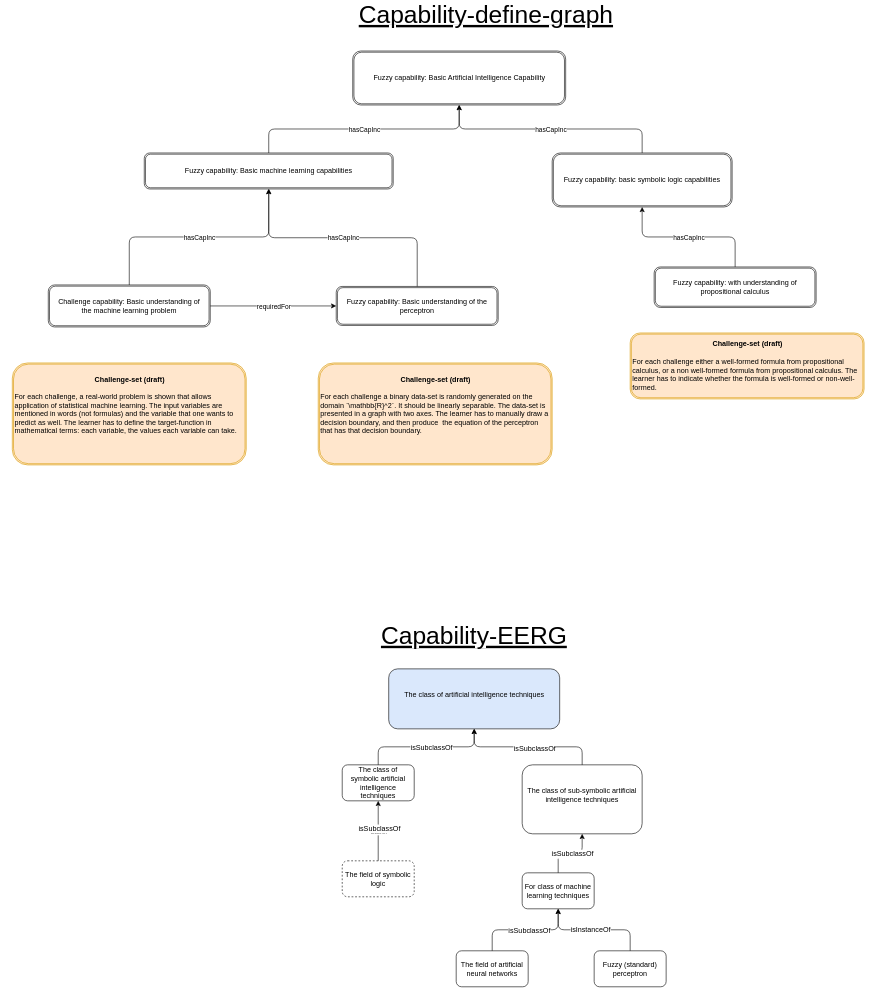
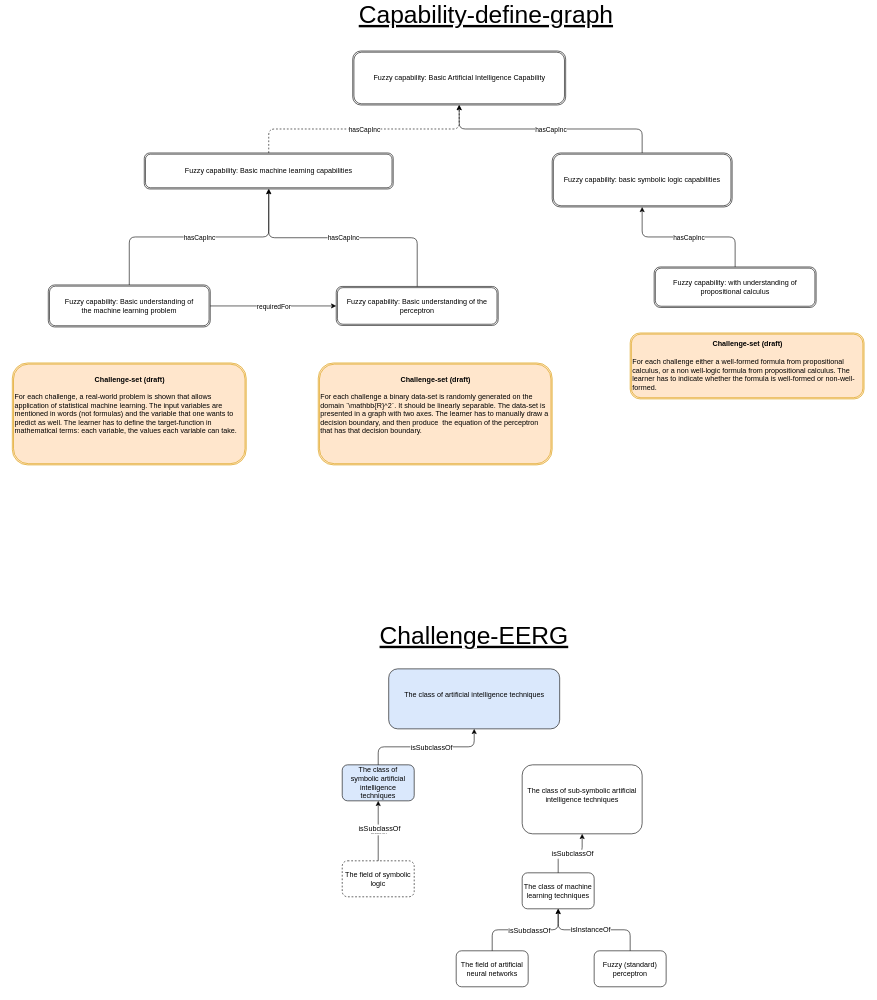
(298, 129) -> (298, 129)
(129, 306) -> (129, 306)
(748, 366) -> (748, 366)
(474, 636) -> (474, 636)
(535, 747) -> none
(378, 783) -> (378, 783)
(558, 891) -> (558, 891)
